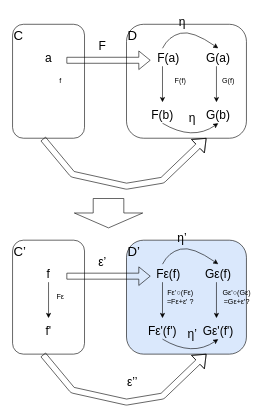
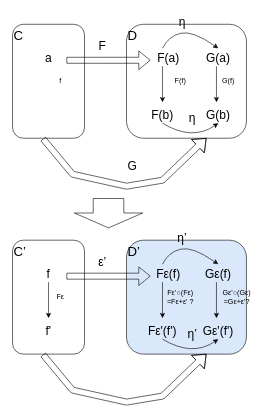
none -> (132, 165)
(132, 381) -> none
